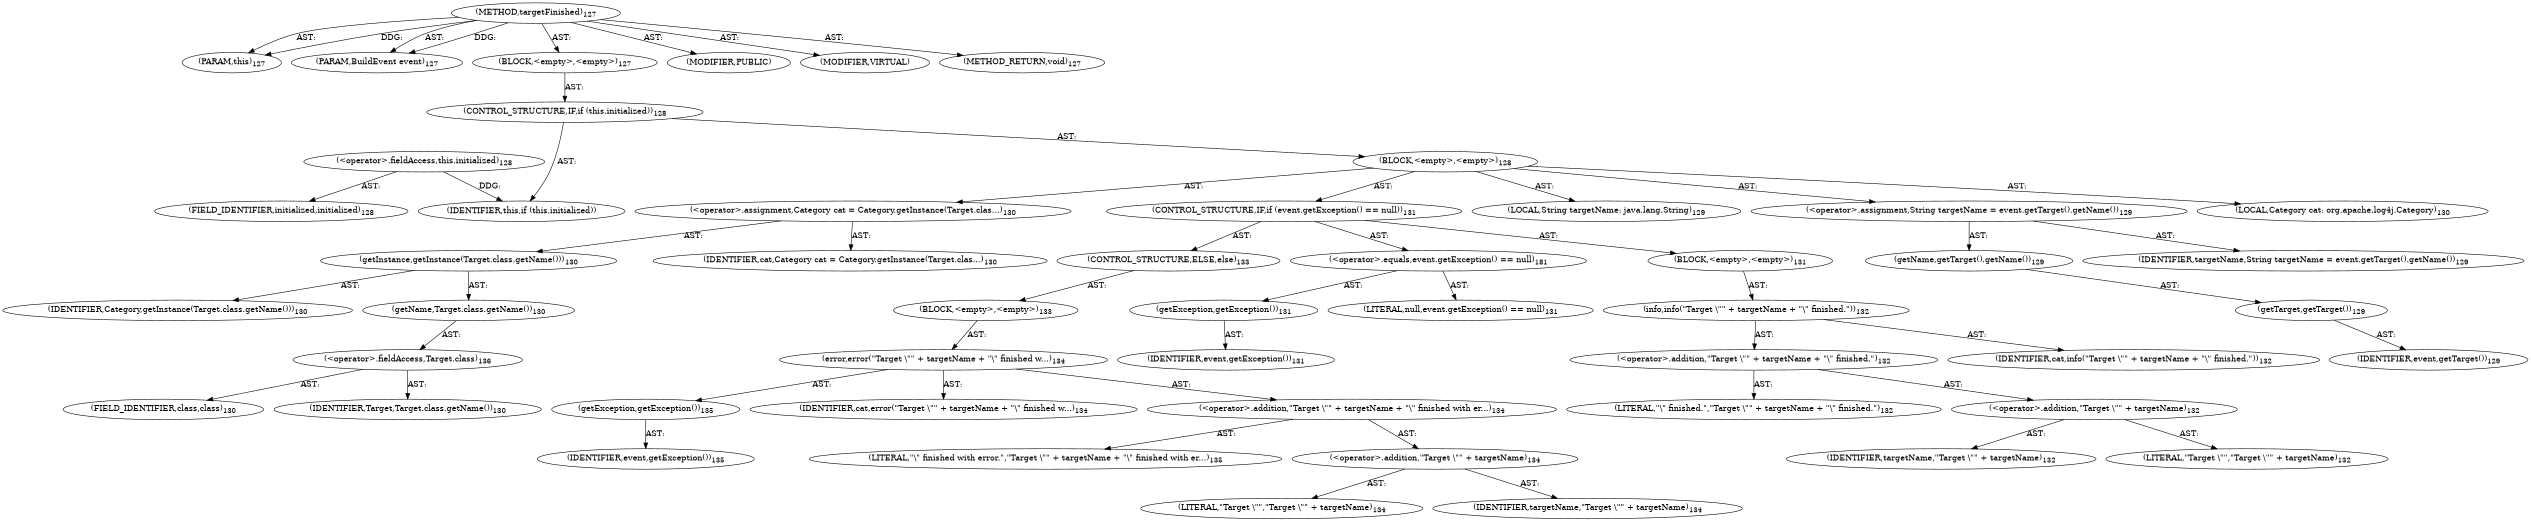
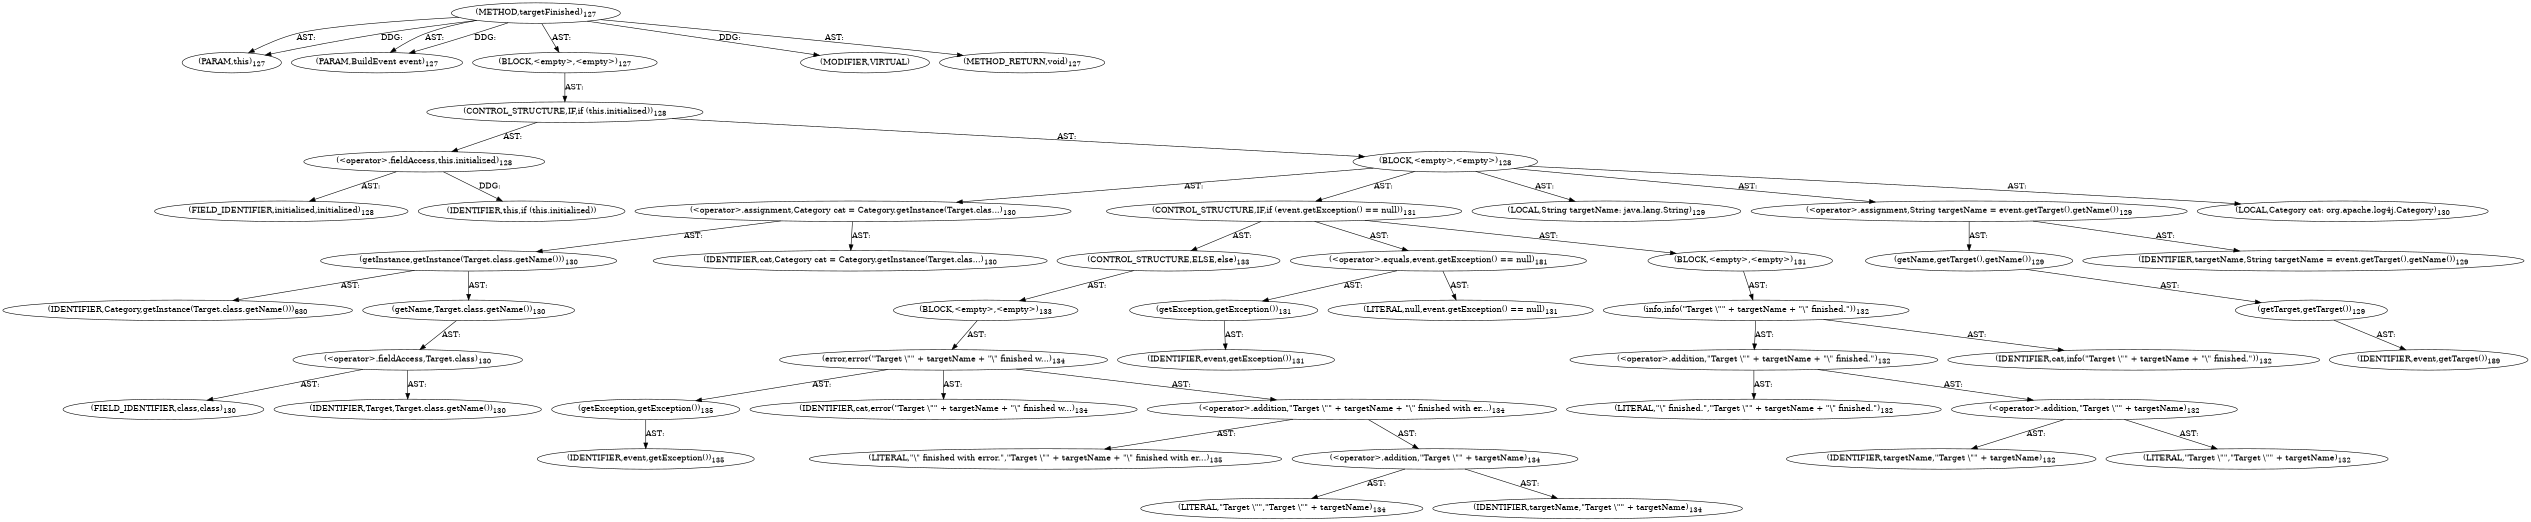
(731, 38) -> (731, 38)
(729, 63) -> none
(554, 162) -> (497, 136)
(301, 309) -> (301, 309)
(485, 359) -> (485, 359)
(2494, 359) -> (2494, 359)
